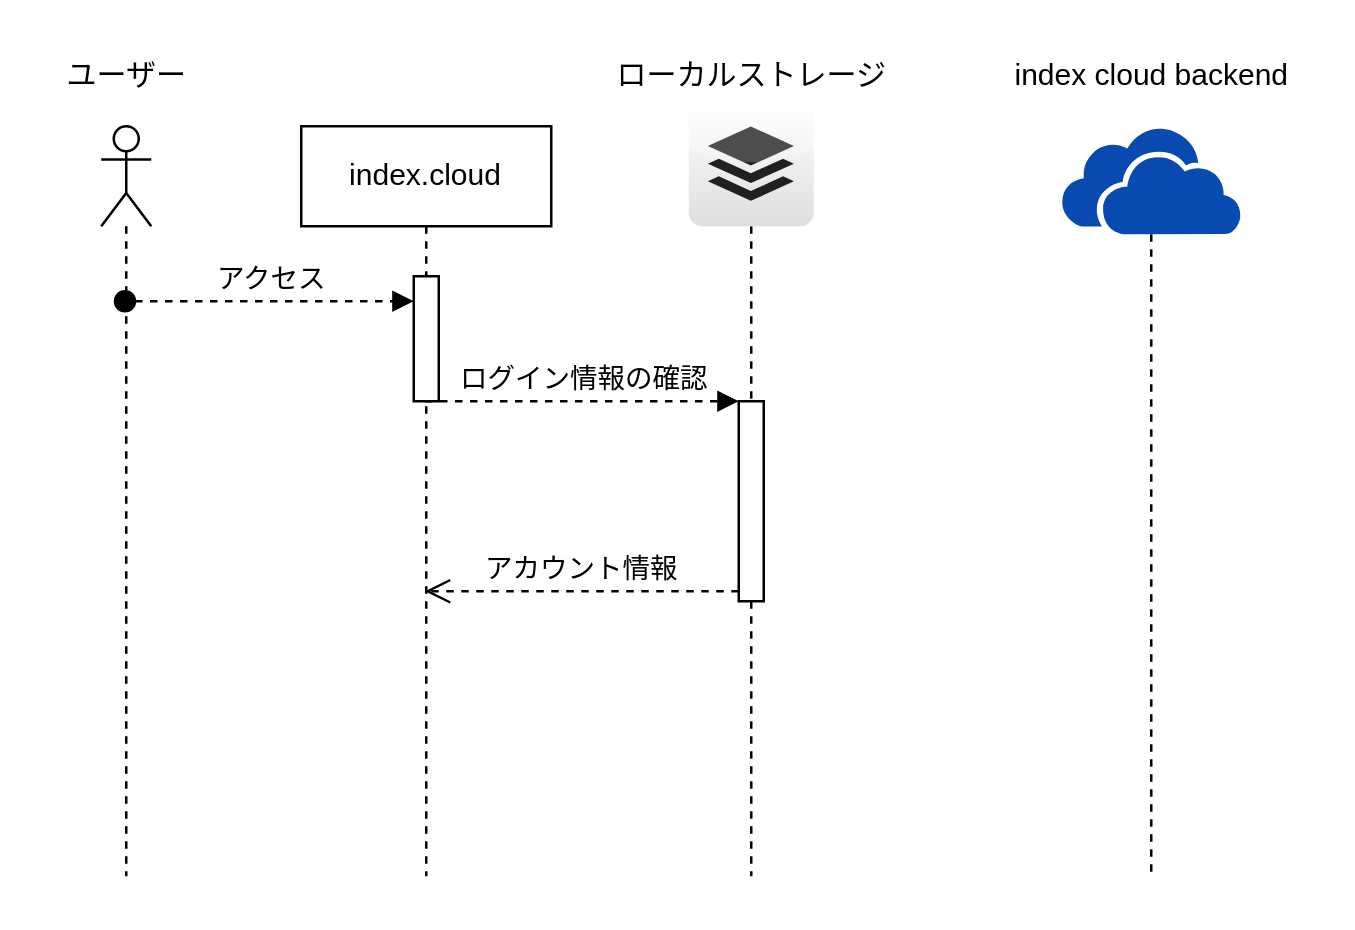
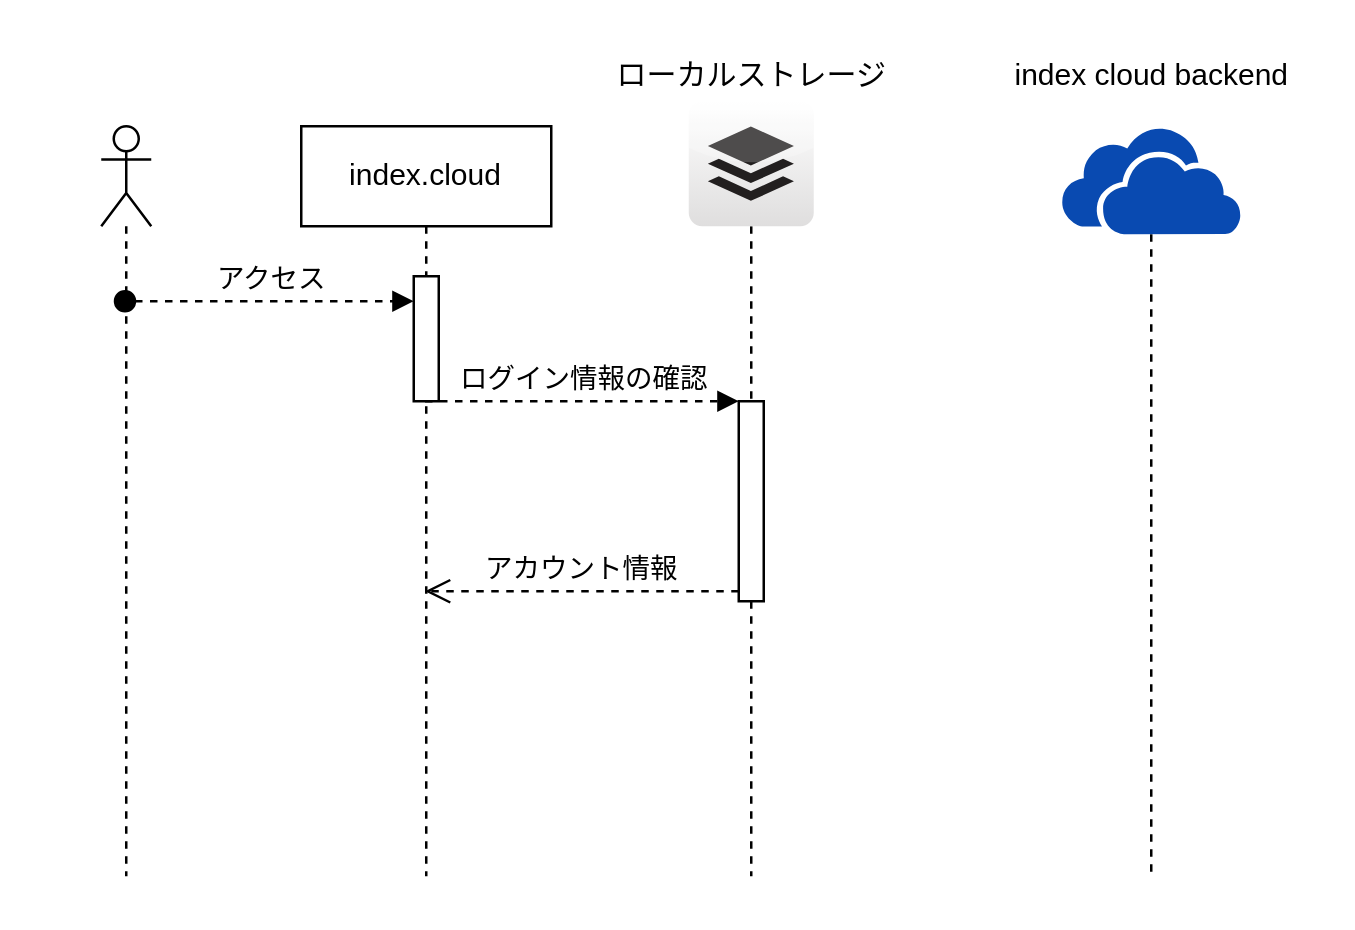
(126, 76) -> none
